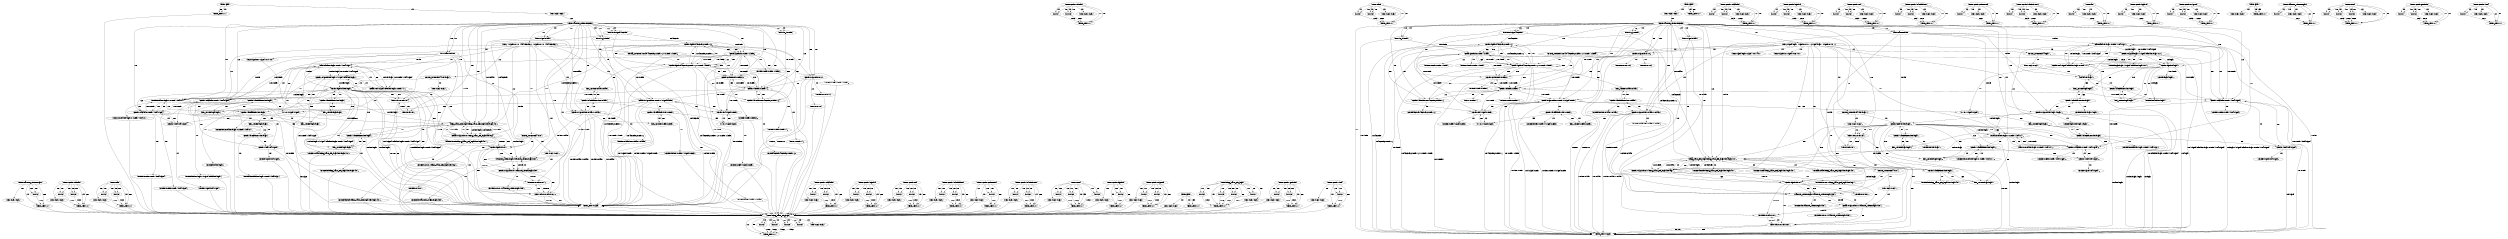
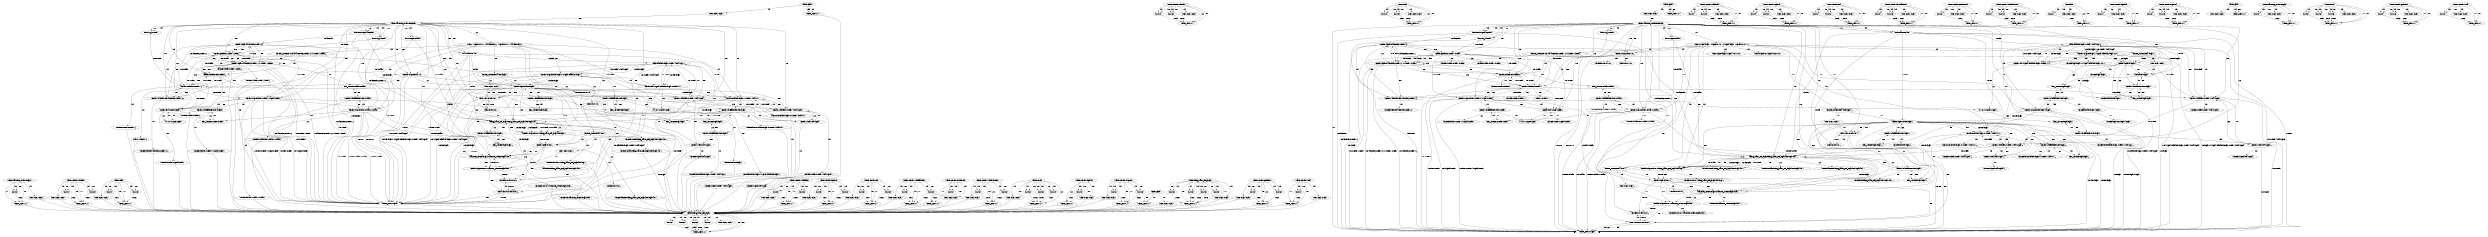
(260, 60) -> none
(2172, 72) -> (2110, 69)
(2062, 118) -> (2104, 116)
